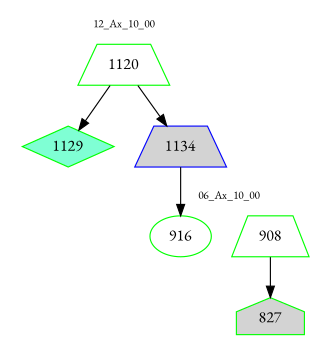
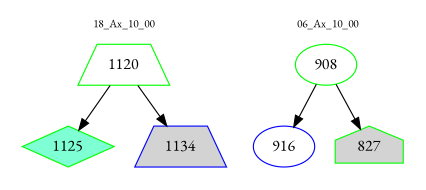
(124, 24) -> (124, 24)
(68, 147) -> (68, 147)
(181, 192) -> (308, 101)
(181, 236) -> (284, 147)
(270, 236) -> (326, 65)
